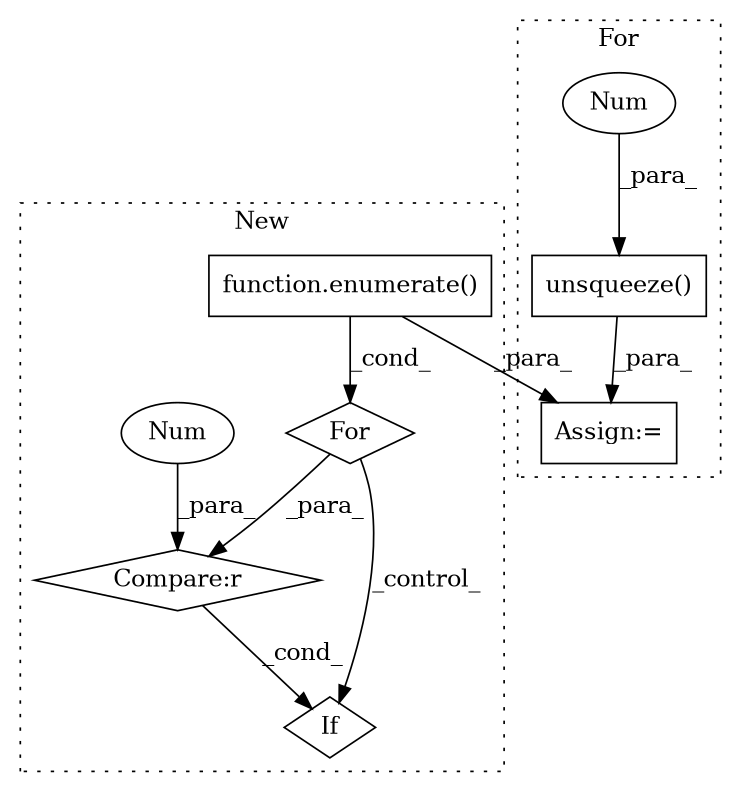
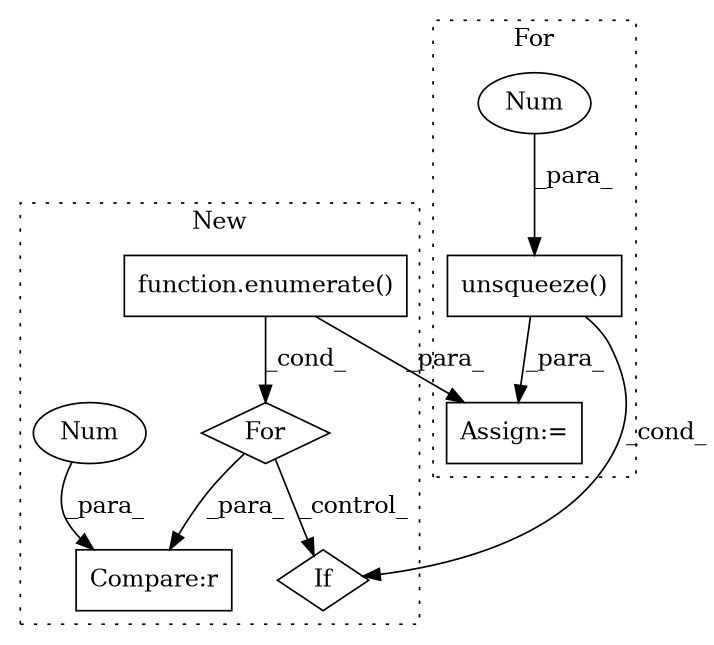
(178, 580) -> (154, 580)
(251, 651) -> (575, 500)
